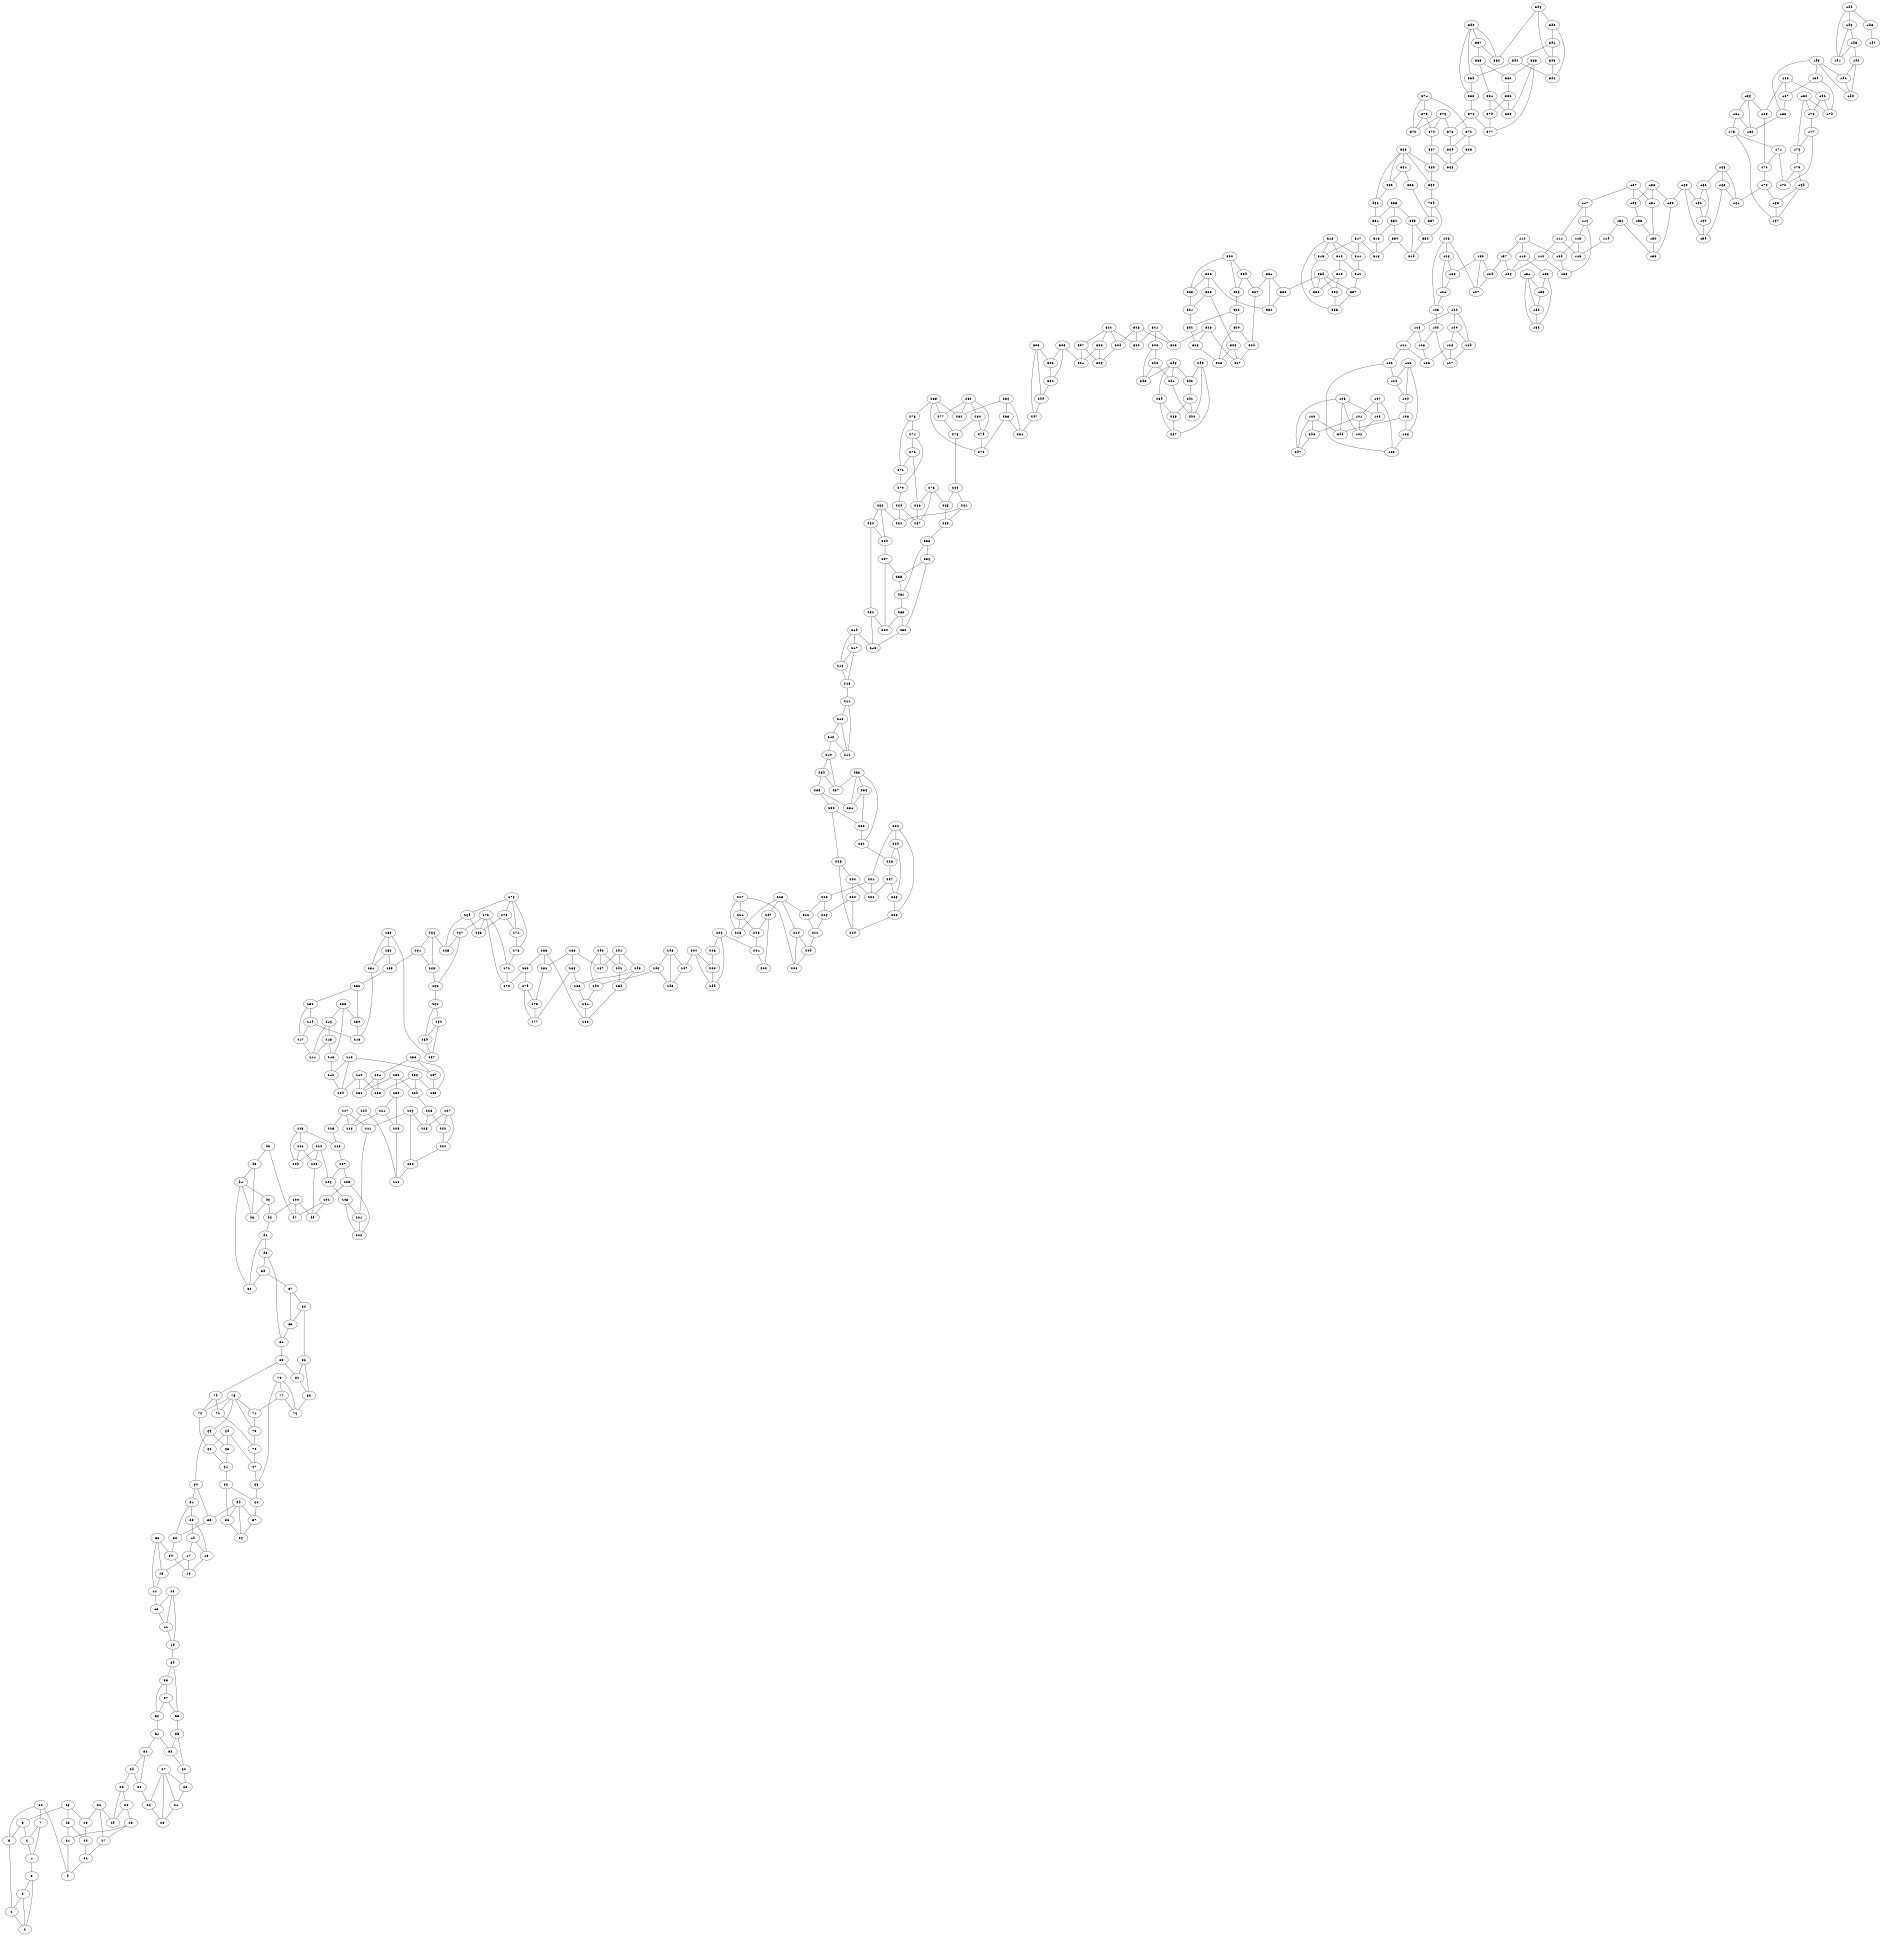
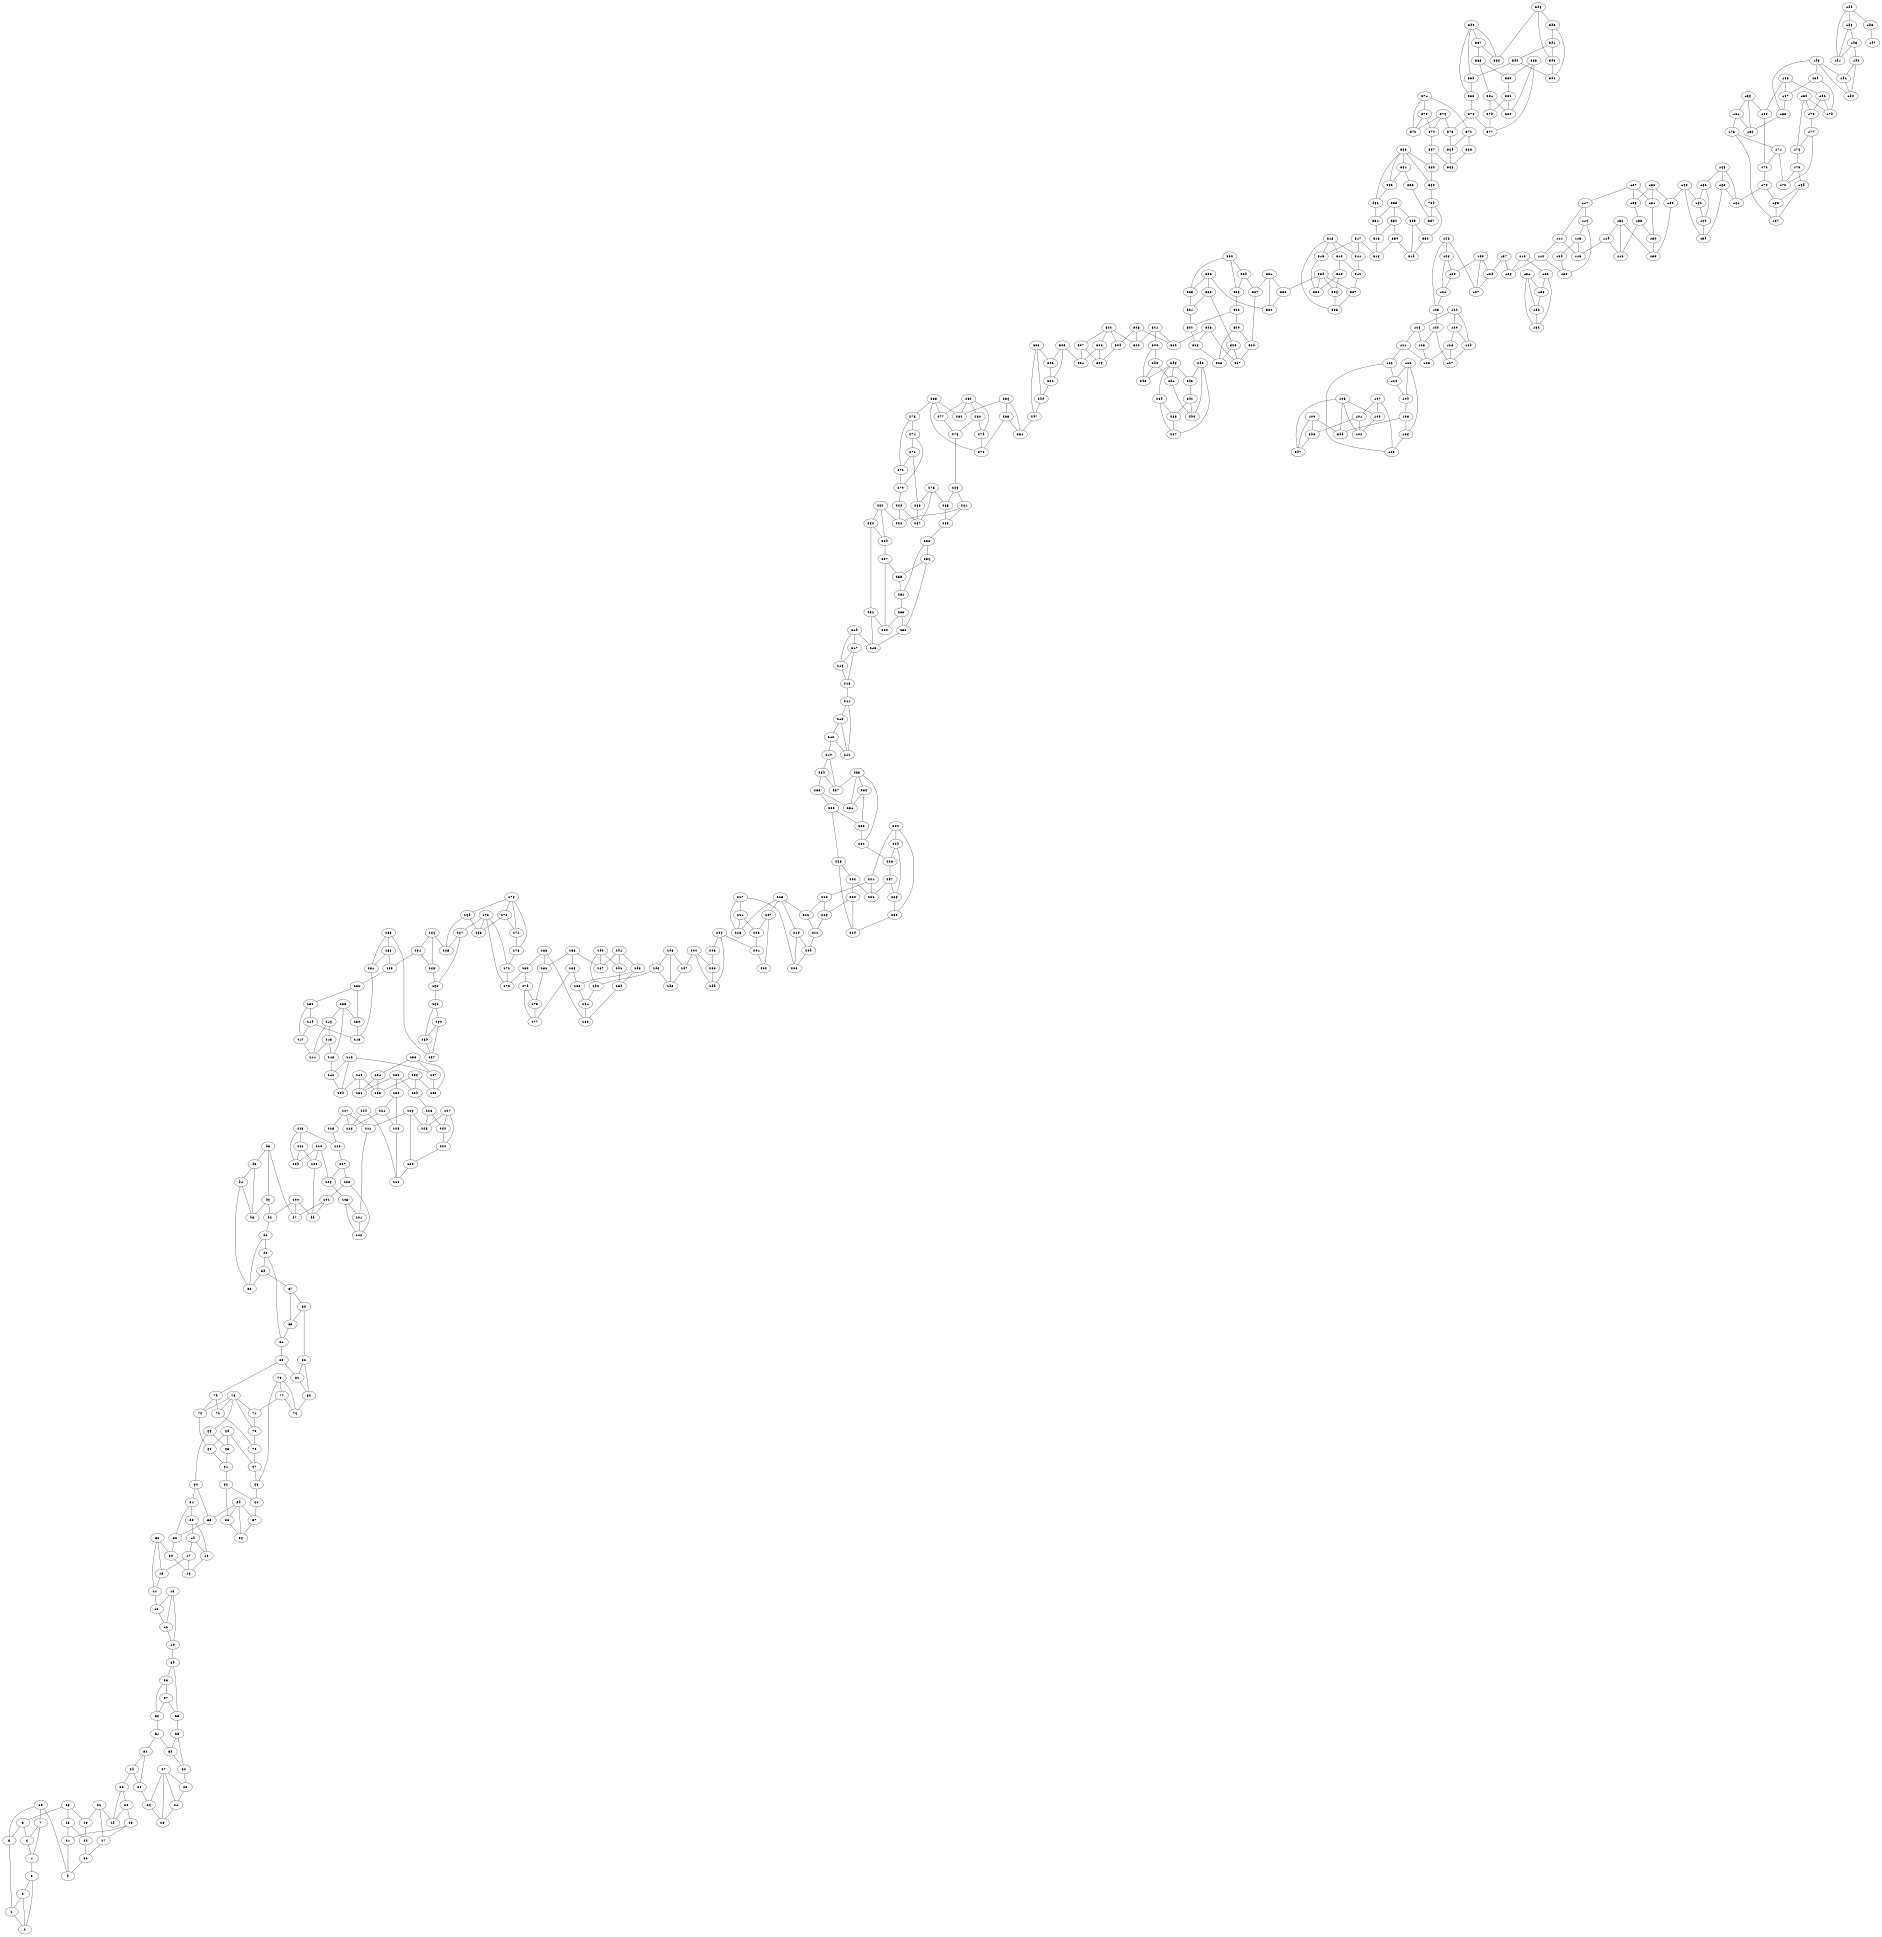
(1523, 239) -> none
none -> (1621, 256)
(255, 1191) -> (268, 1173)
